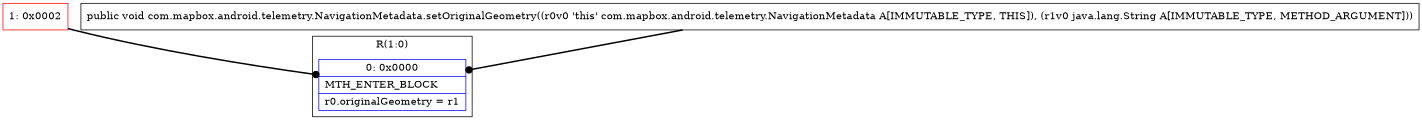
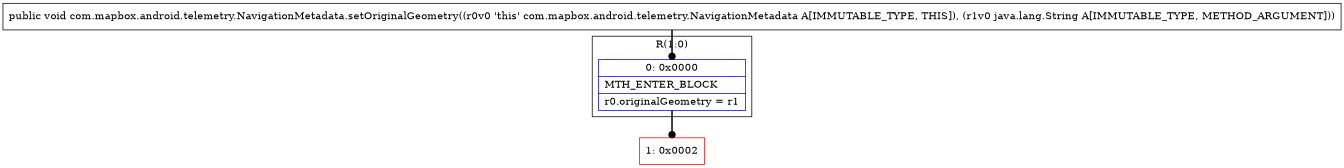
(190, 55) -> (672, 122)
